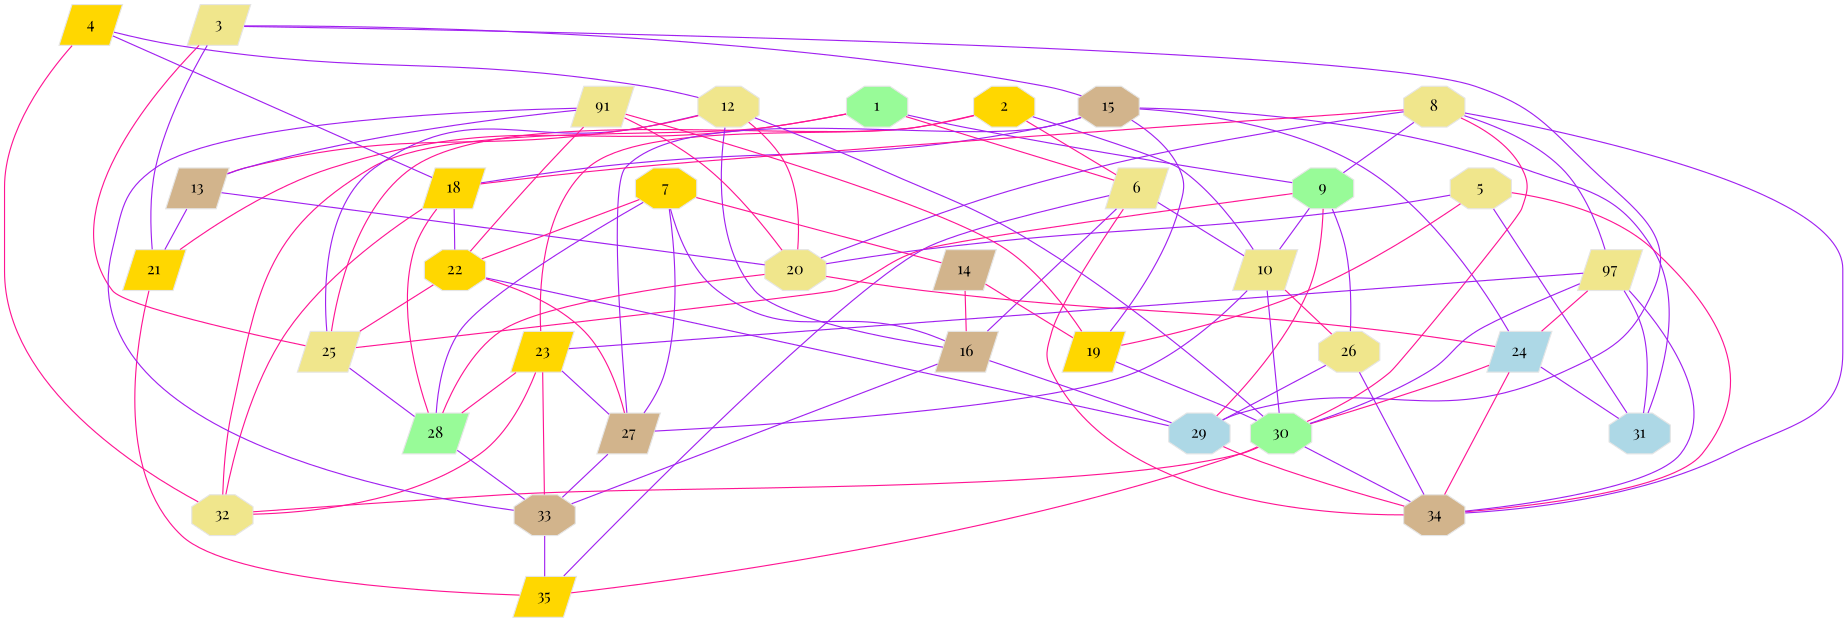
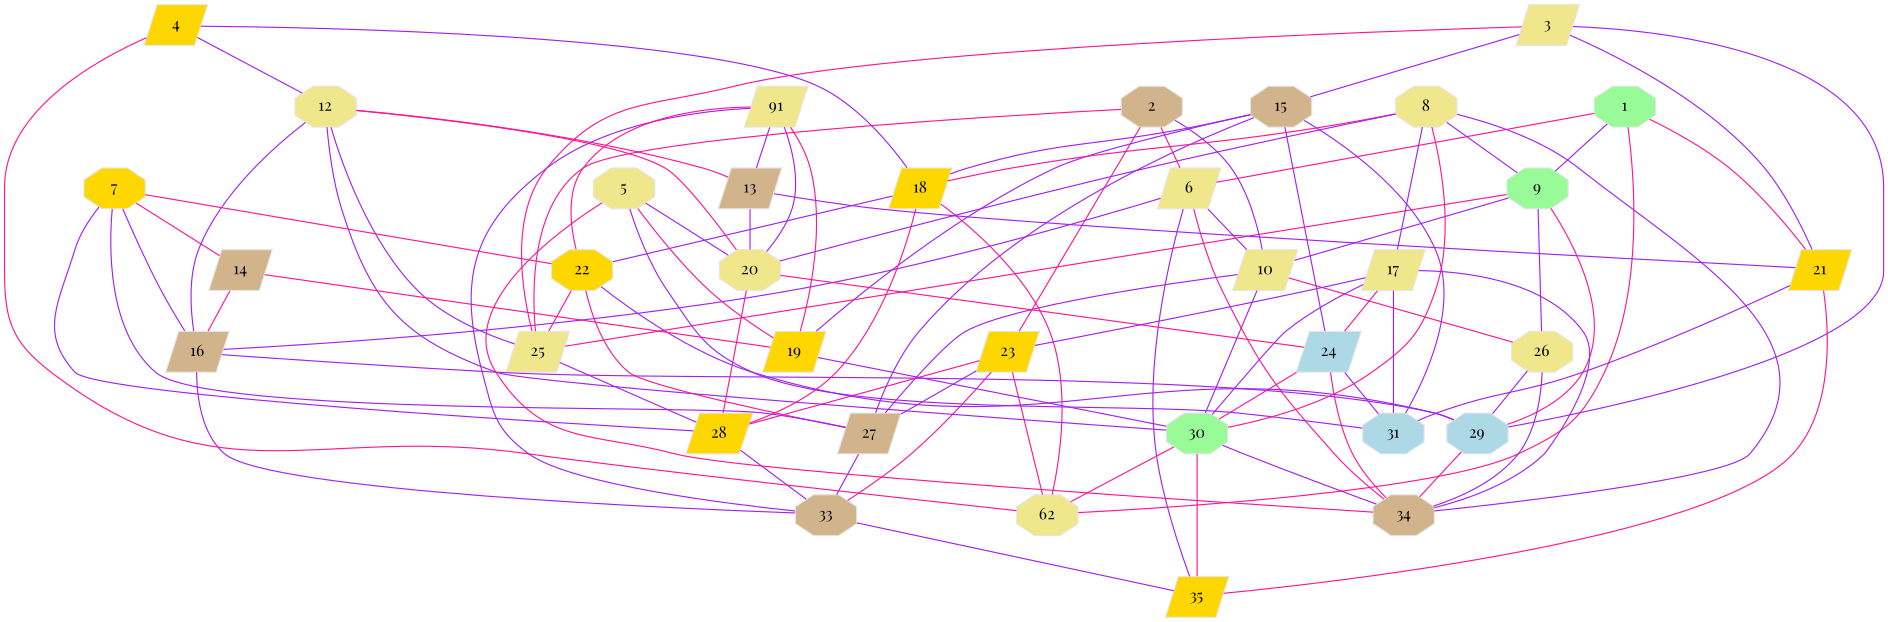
(1004, 107) -> (1152, 107)
(713, 173) -> (795, 189)
(1610, 270) -> (1393, 270)
none -> (1617, 360)
(436, 433) -> (719, 433)
(222, 515) -> (1047, 515)
